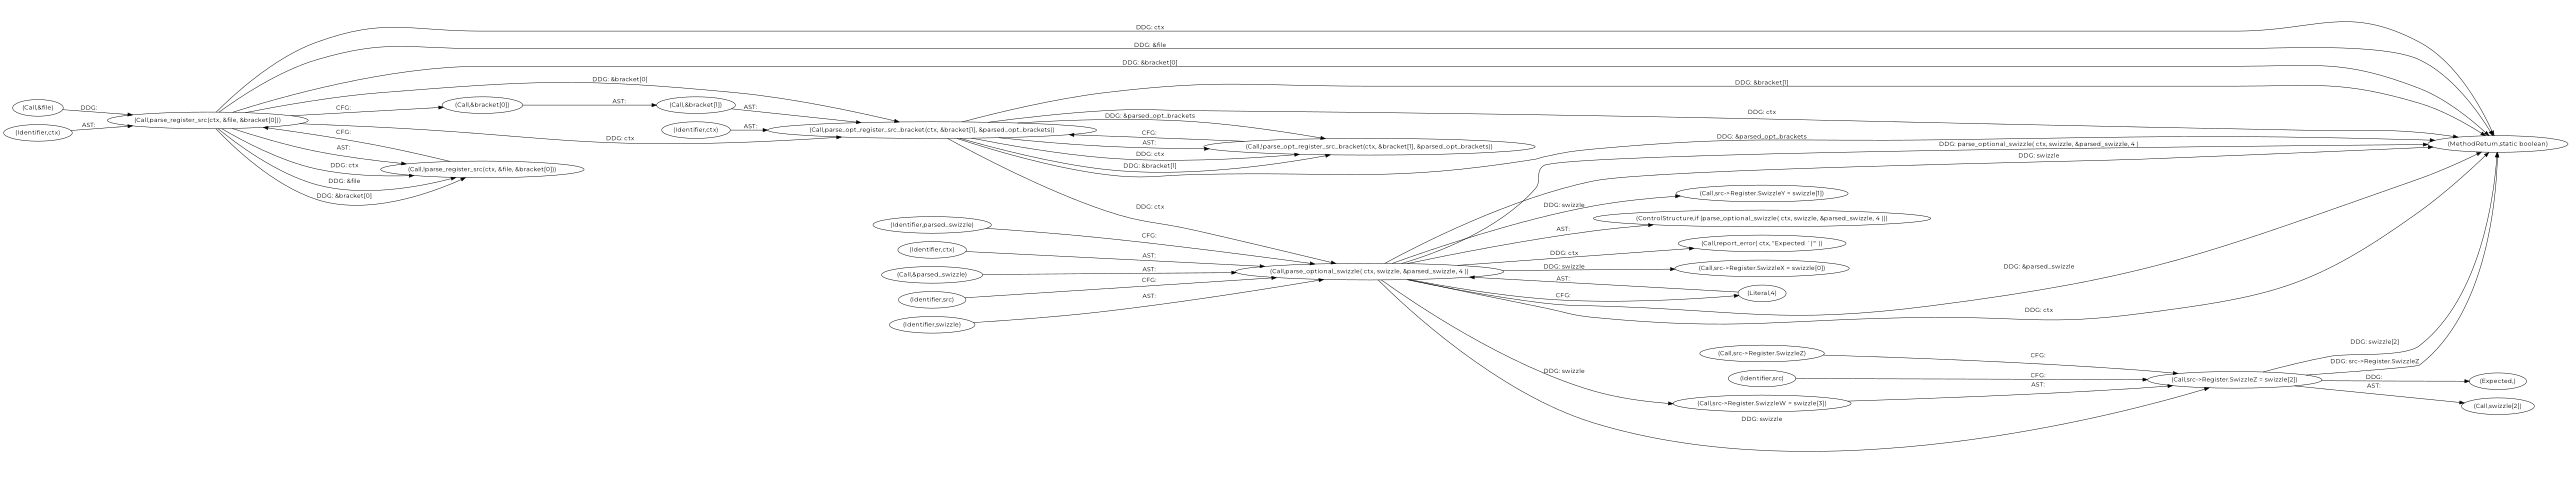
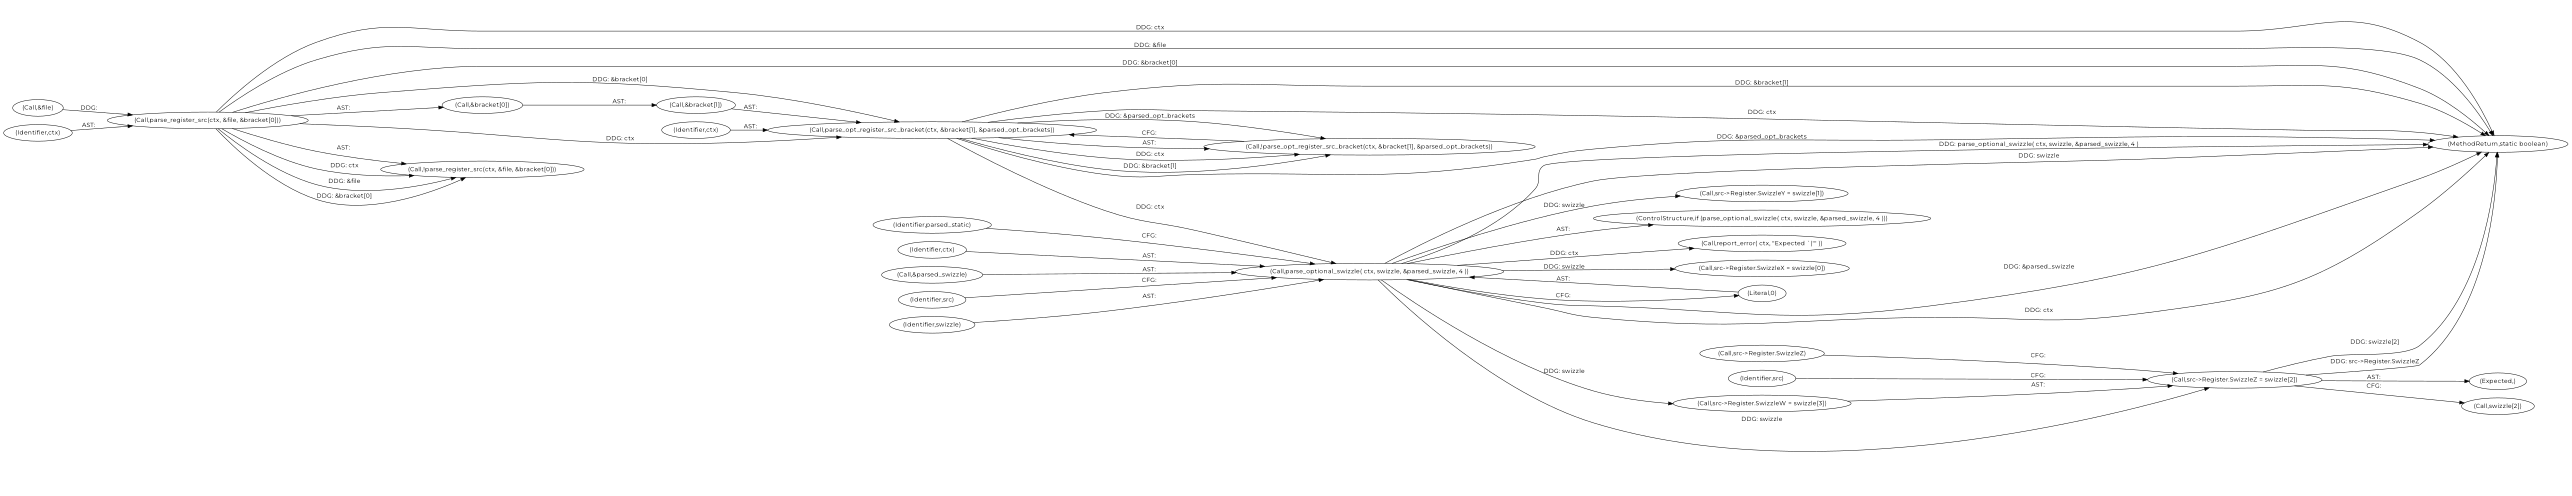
(344, 108) -> (344, 108)
(360, 142) -> none
(932, 225) -> (932, 225)
(1762, 293) -> (1762, 293)
(2375, 377) -> (2375, 377)
(2375, 386) -> (2375, 386)
